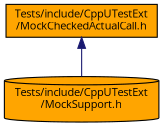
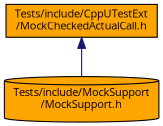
(82, 99) -> (82, 99)
